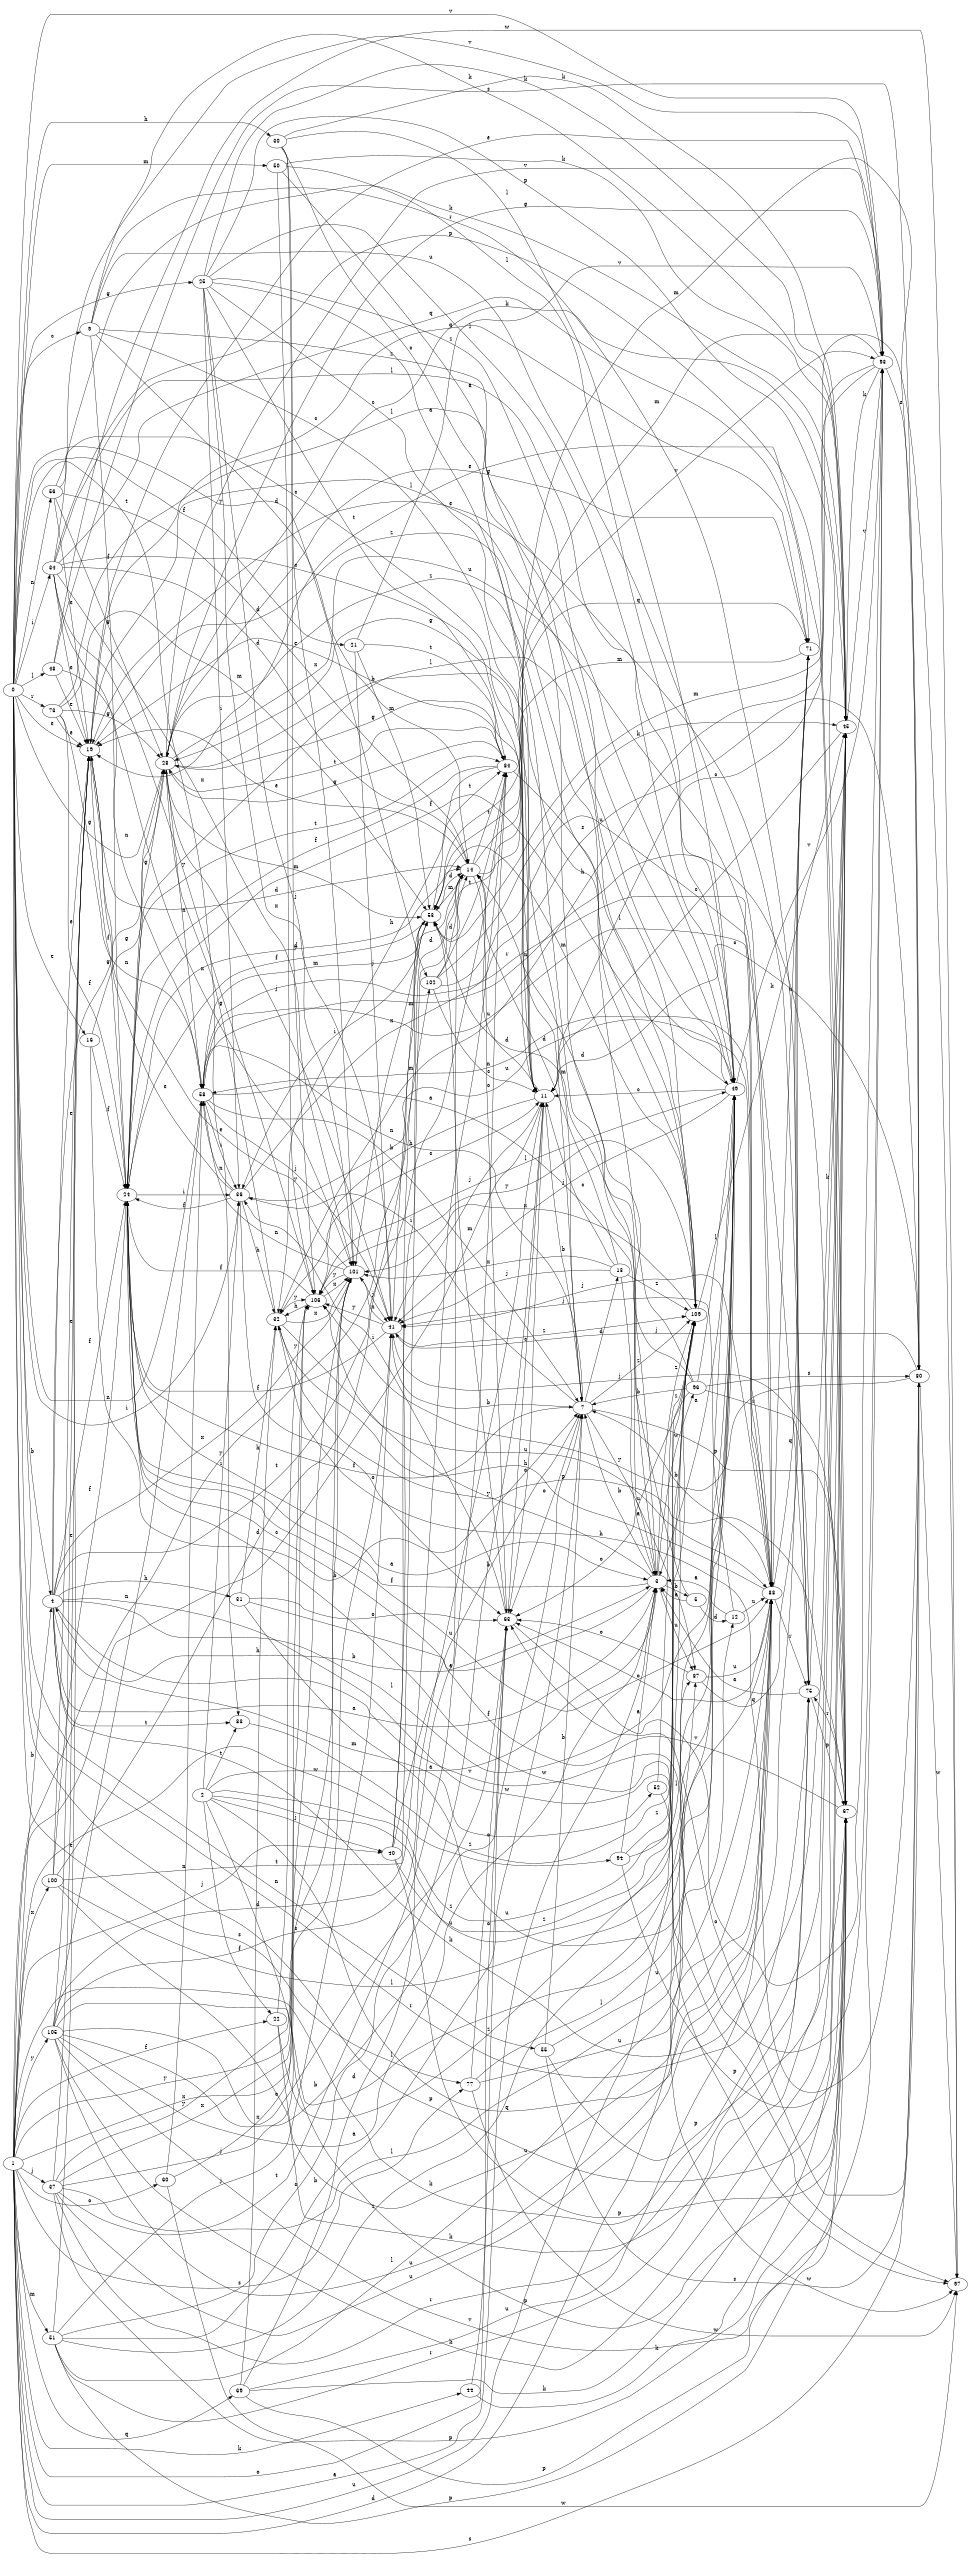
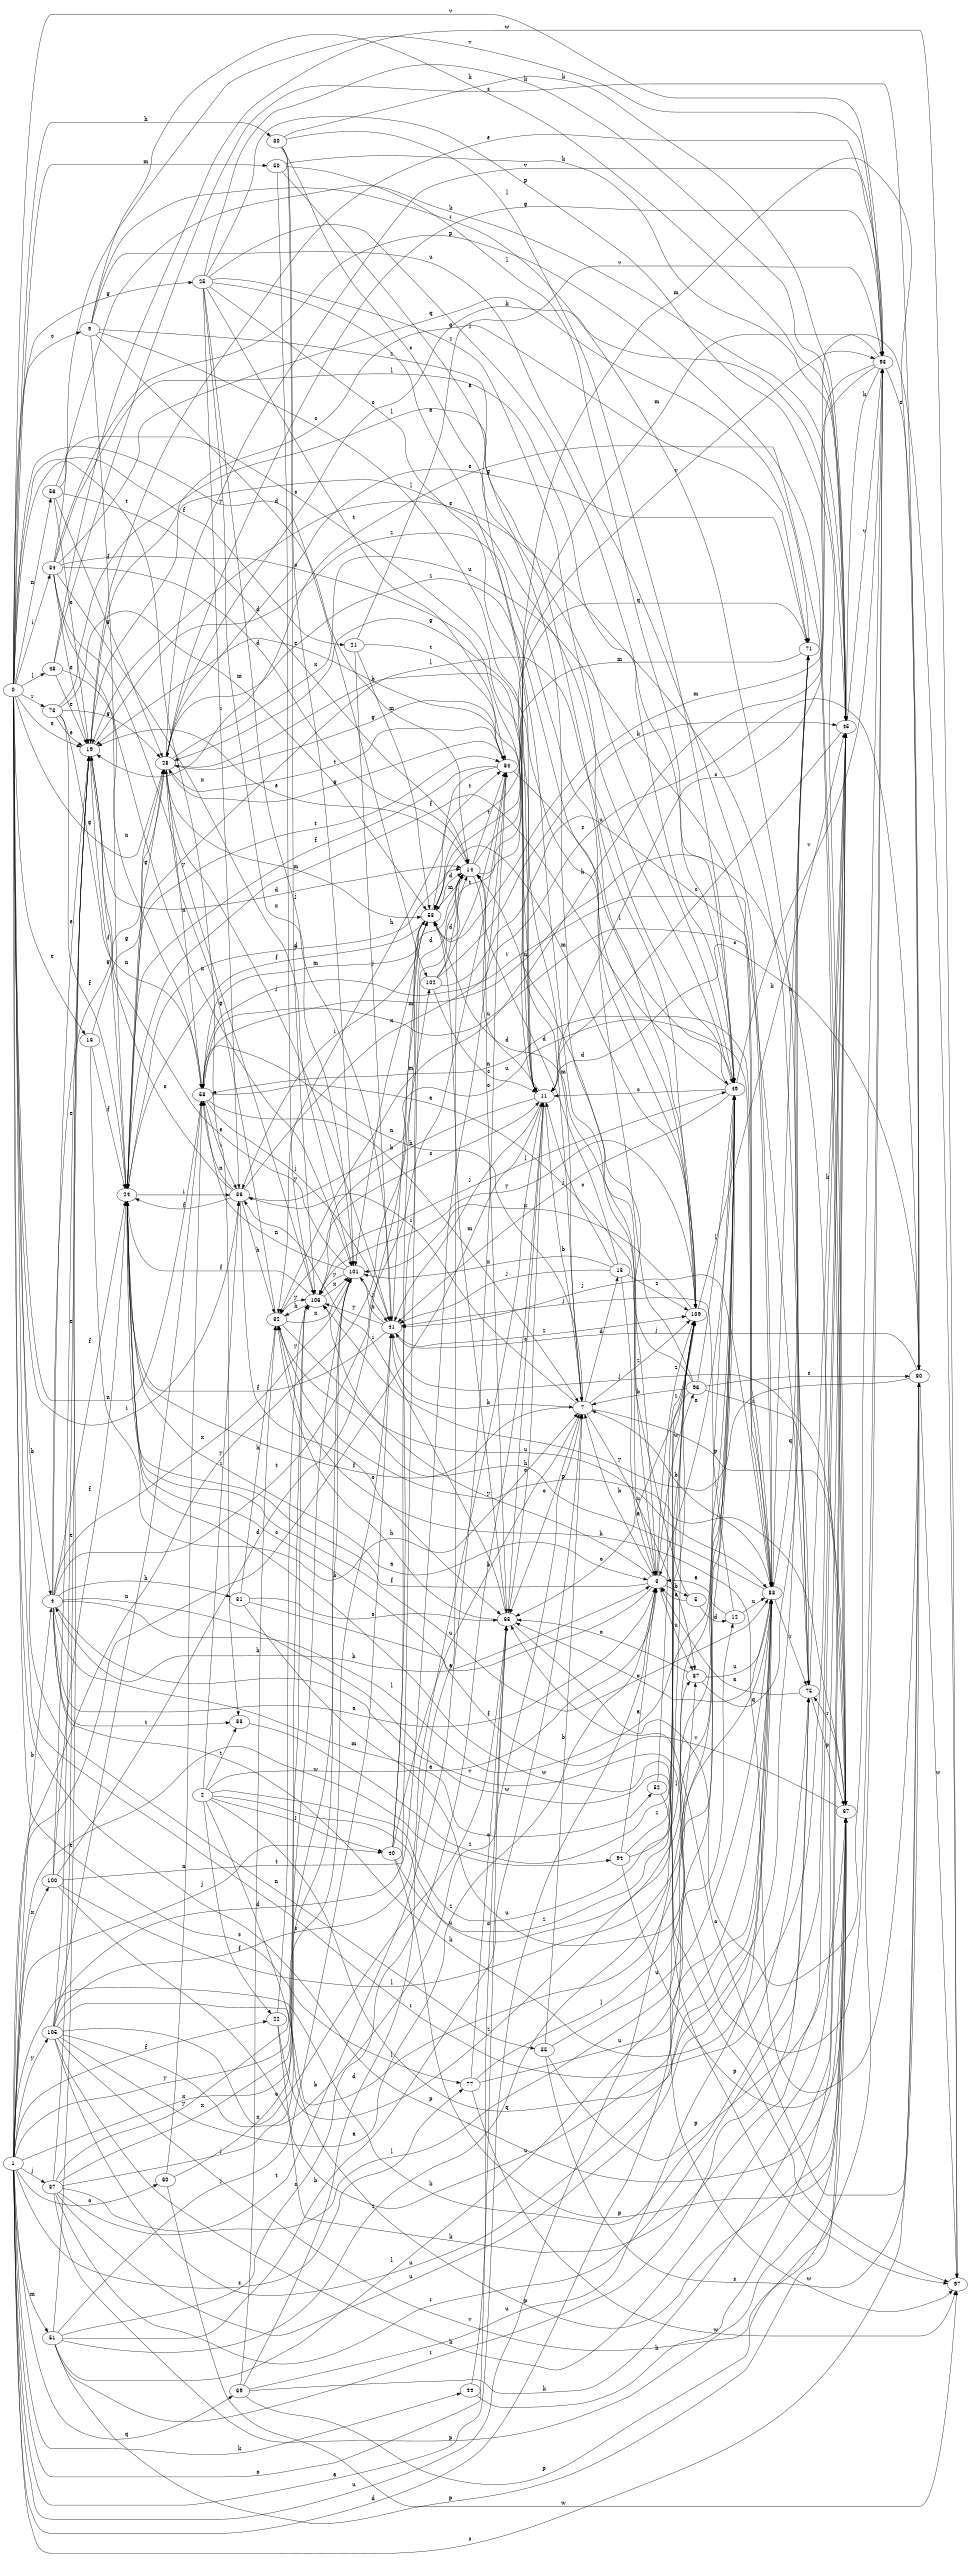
none -> (348, 1506)
